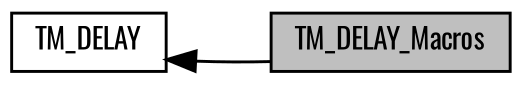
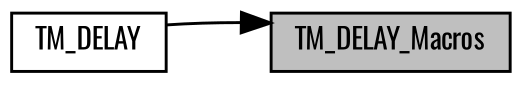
(233, 62) -> (203, 23)
